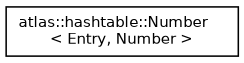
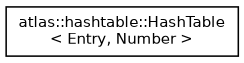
(122, 32) -> (122, 32)
